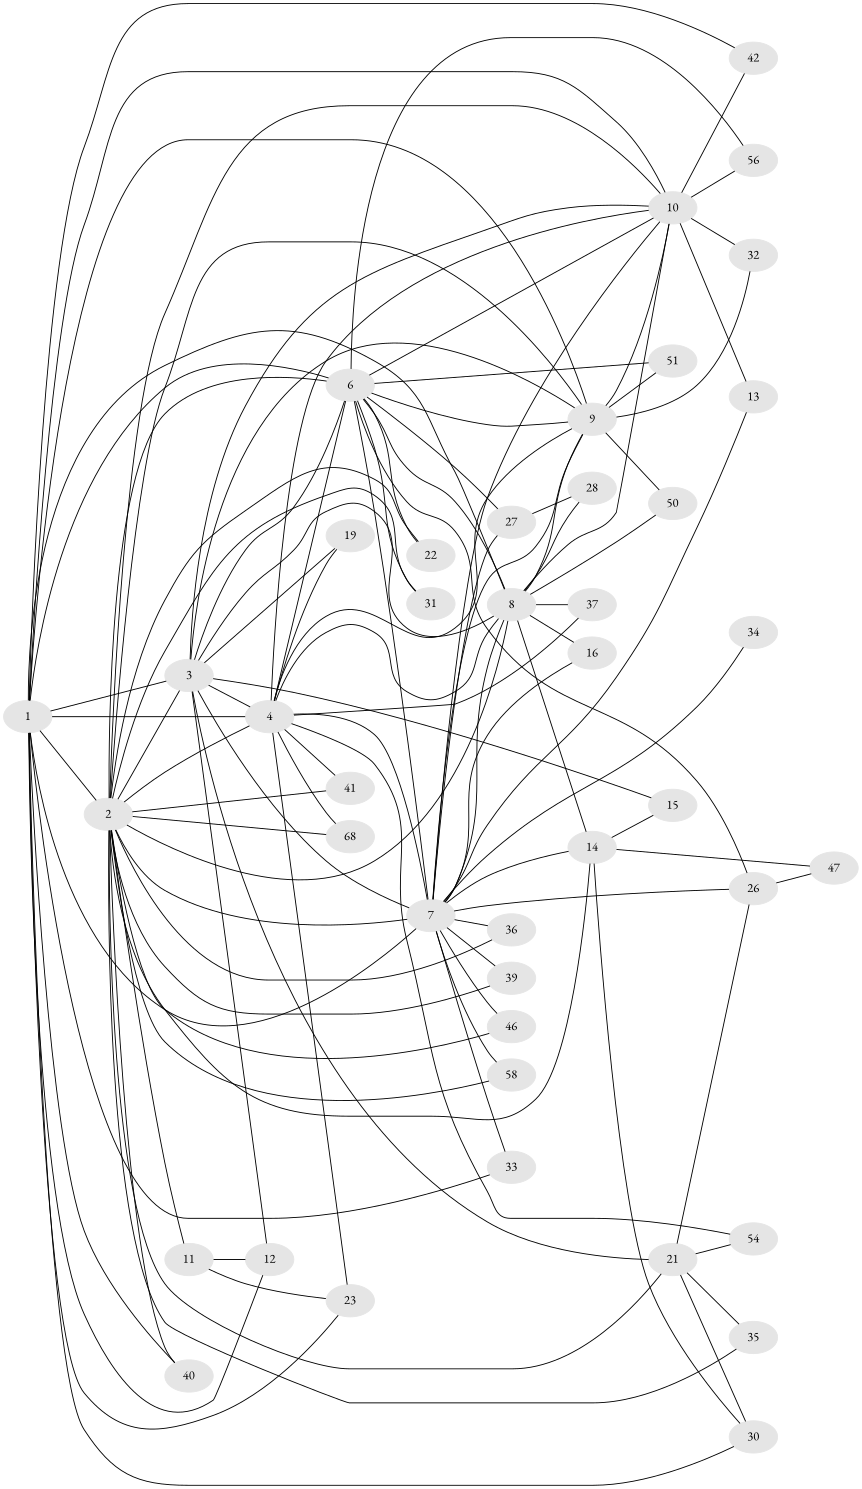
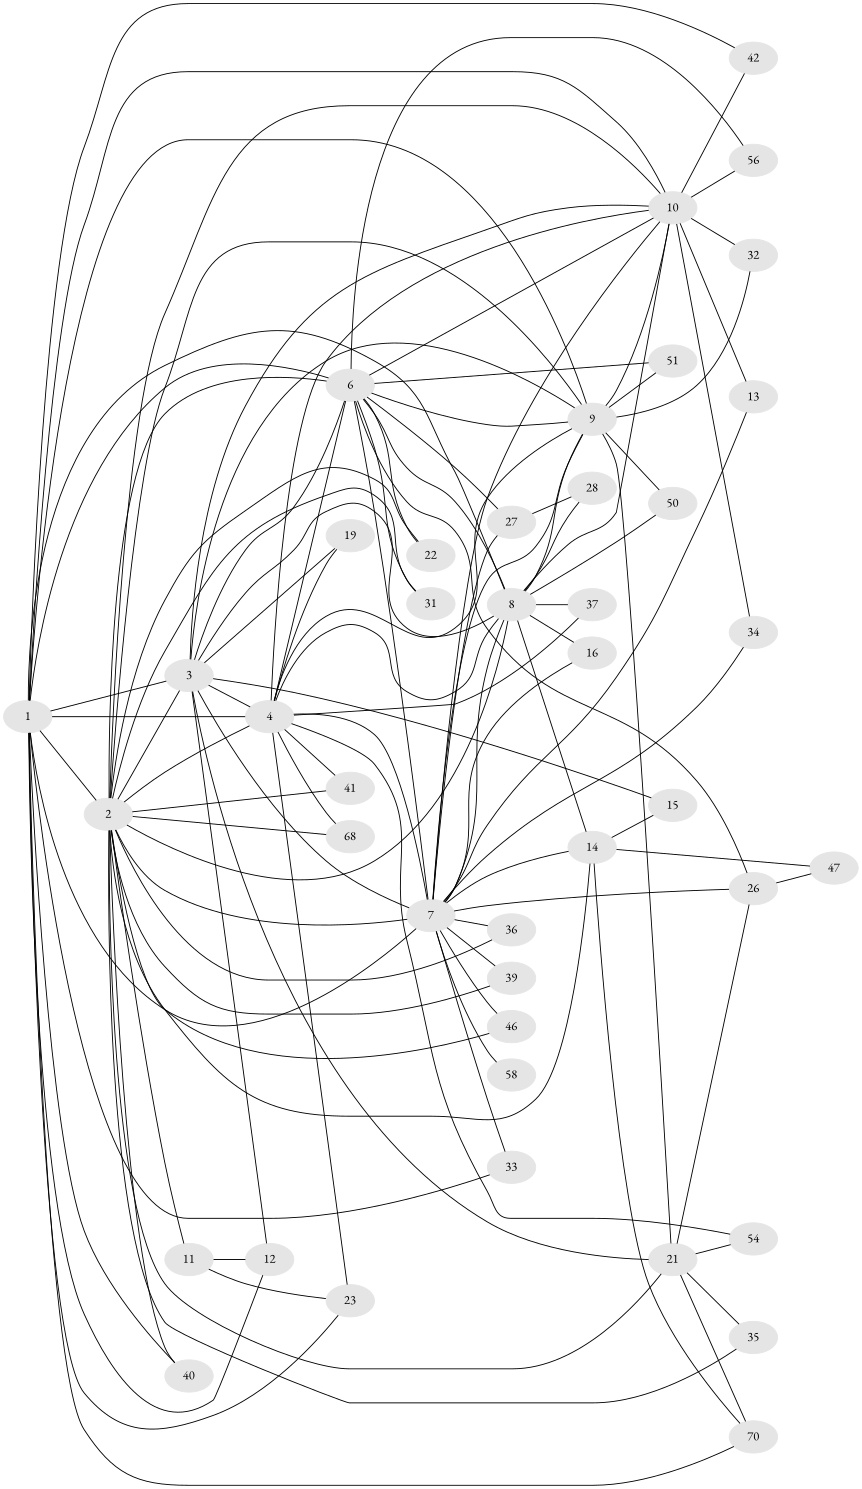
none -> (713, 420)
none -> (646, 837)
(214, 1075) -> none
(753, 1437) -> (753, 1437)
